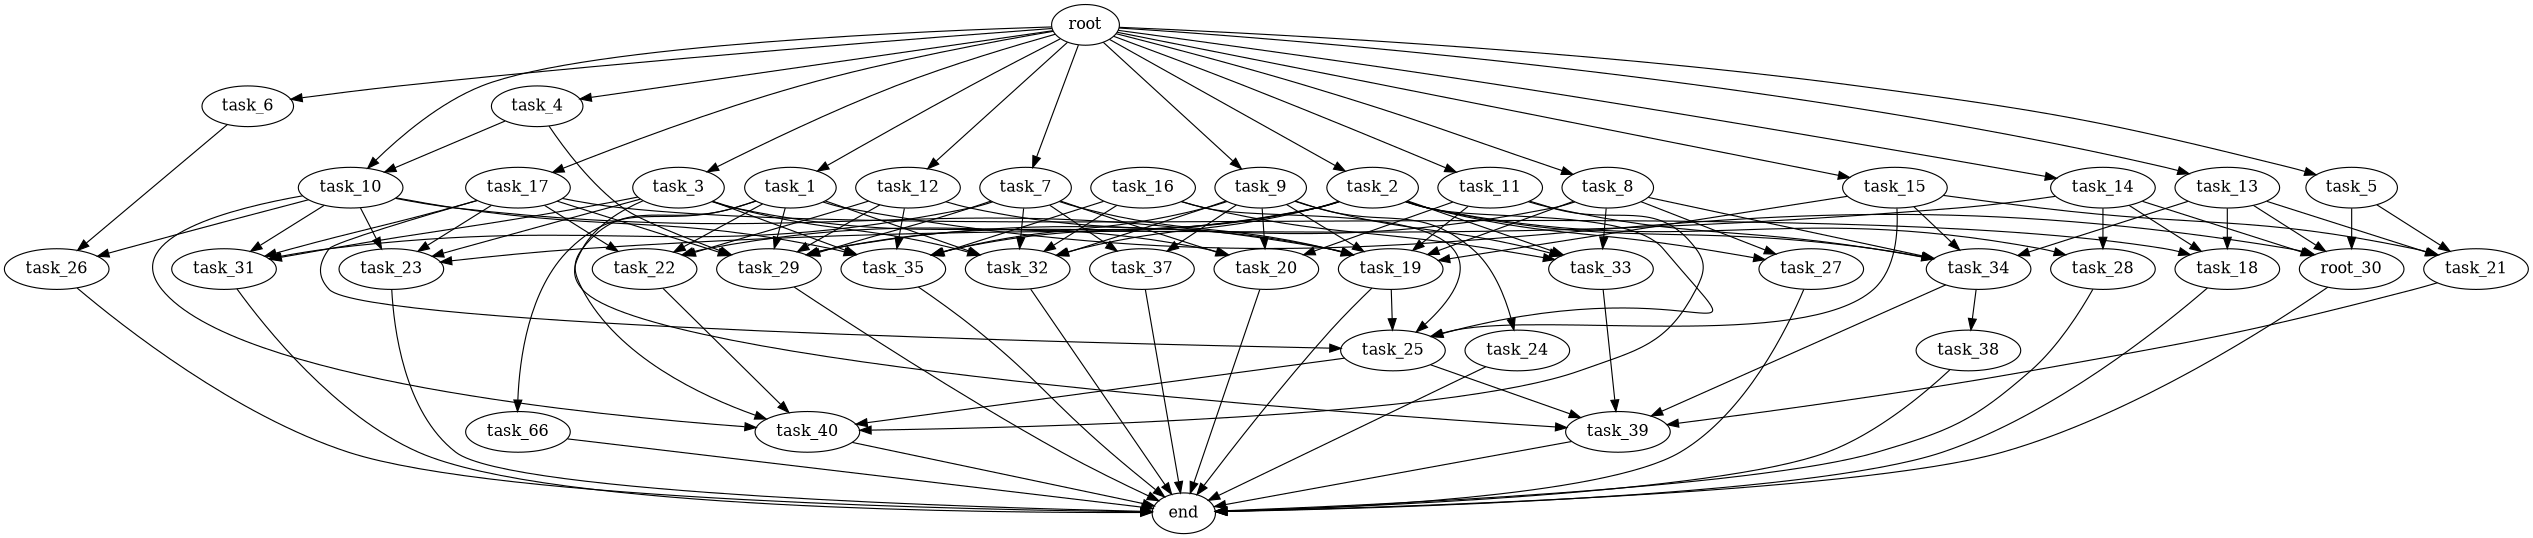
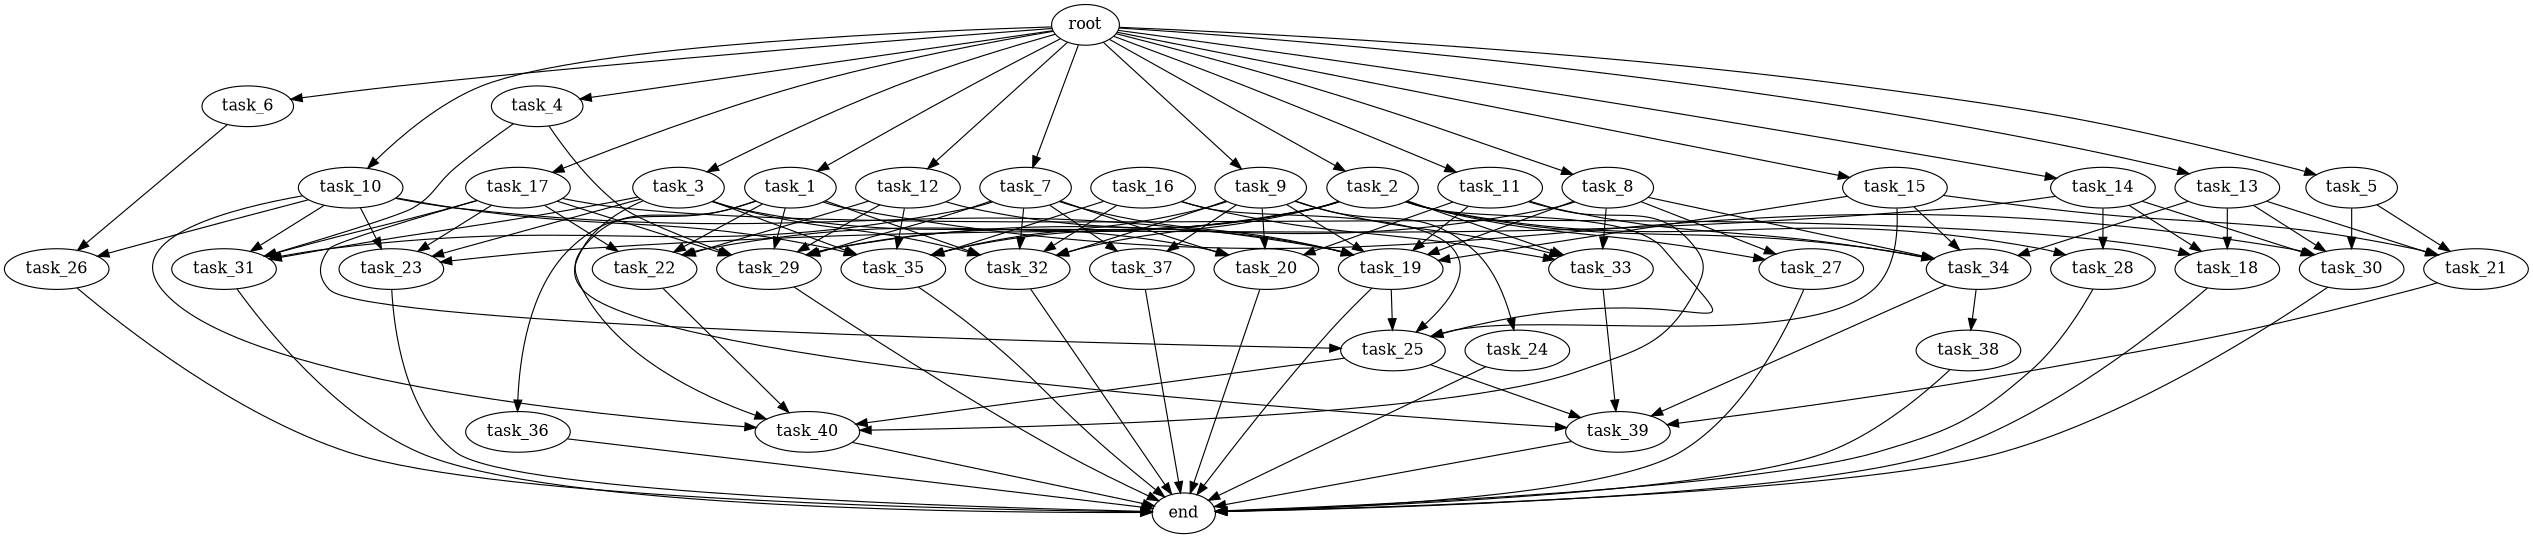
(450, 144) -> (407, 211)
(2352, 269) -> (2352, 269)
(518, 432) -> (518, 432)
